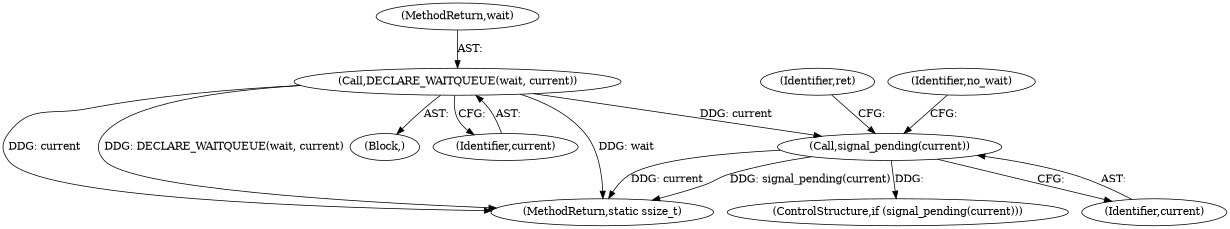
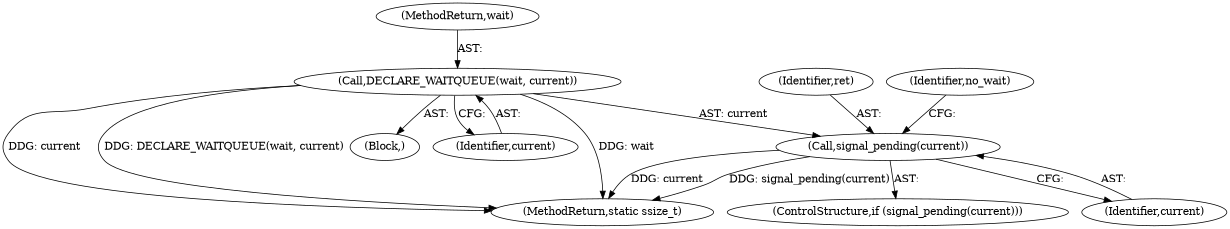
(736, 114) -> (733, 114)
(873, 114) -> (871, 114)
(911, 180) -> (908, 180)
